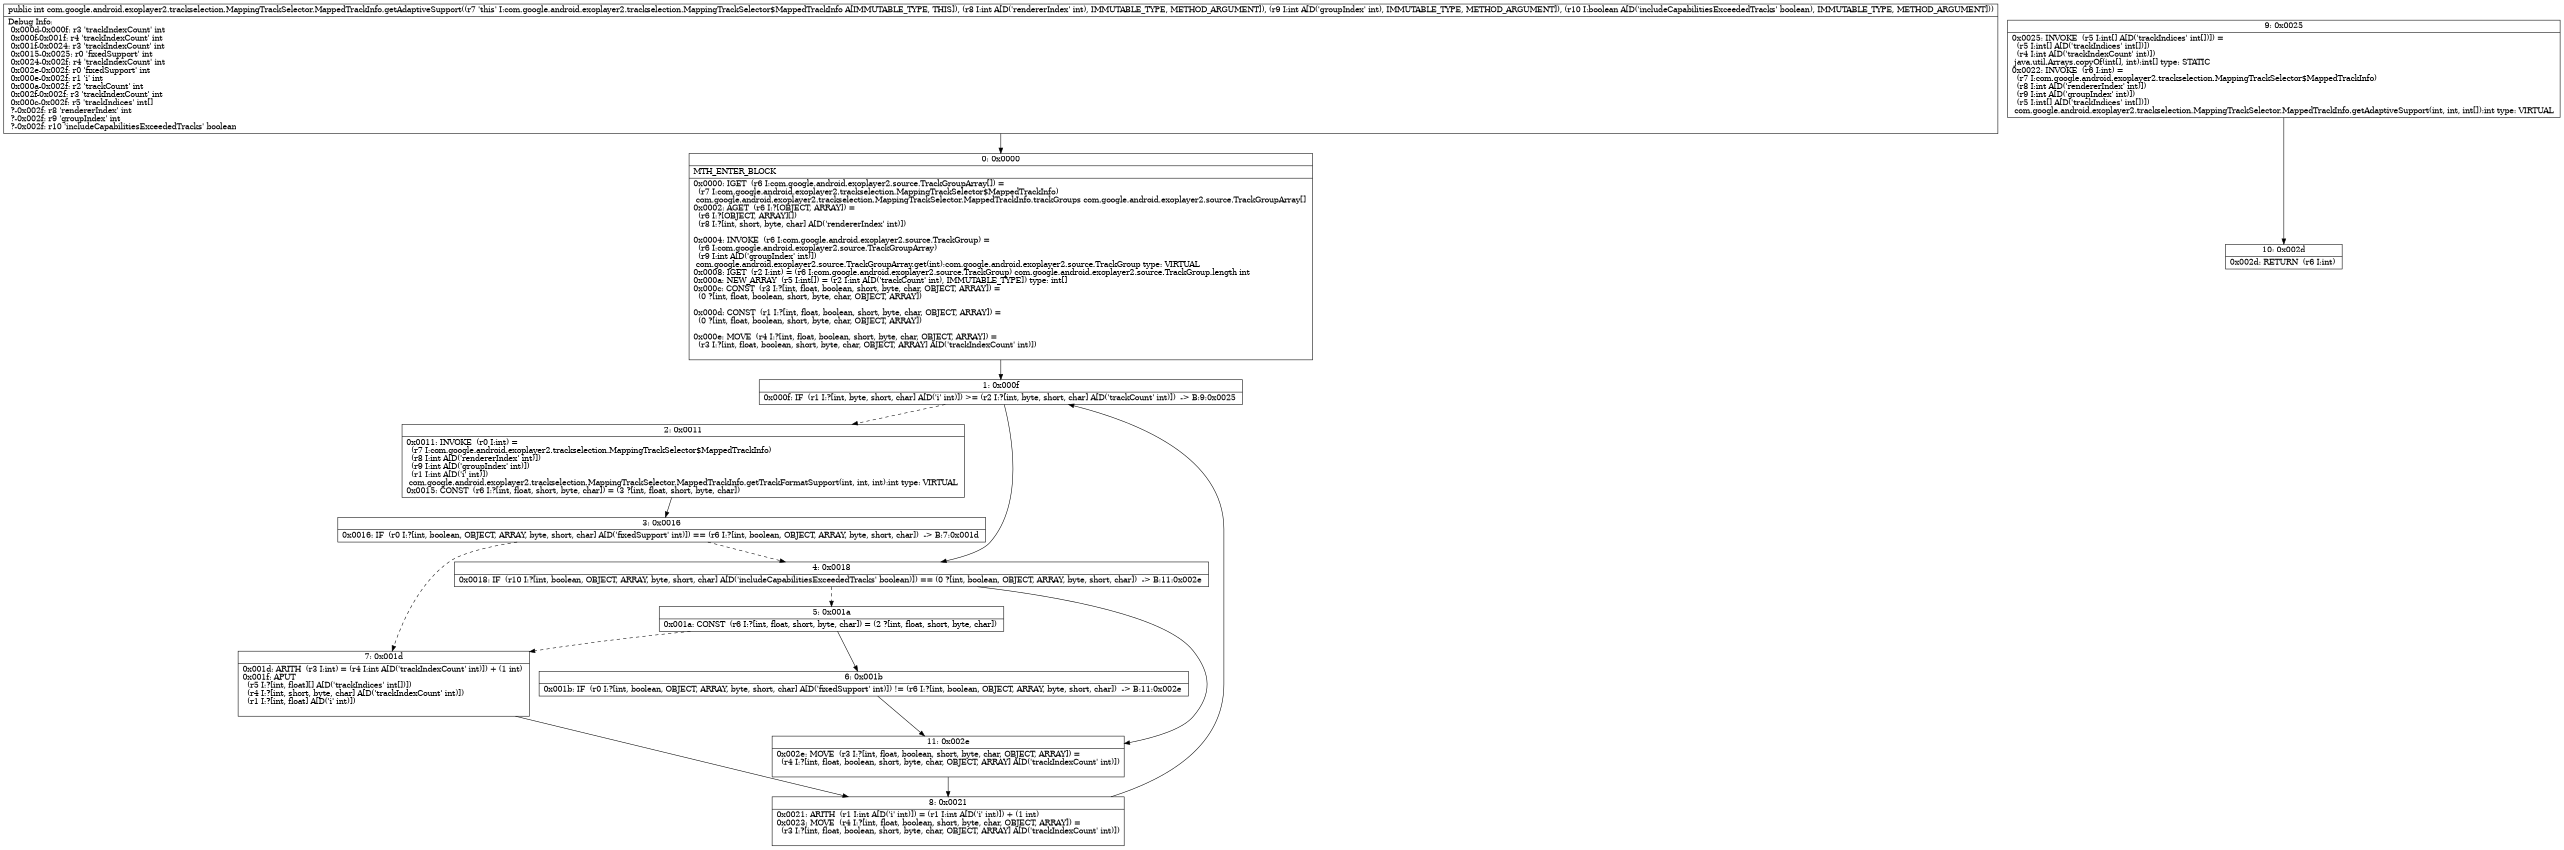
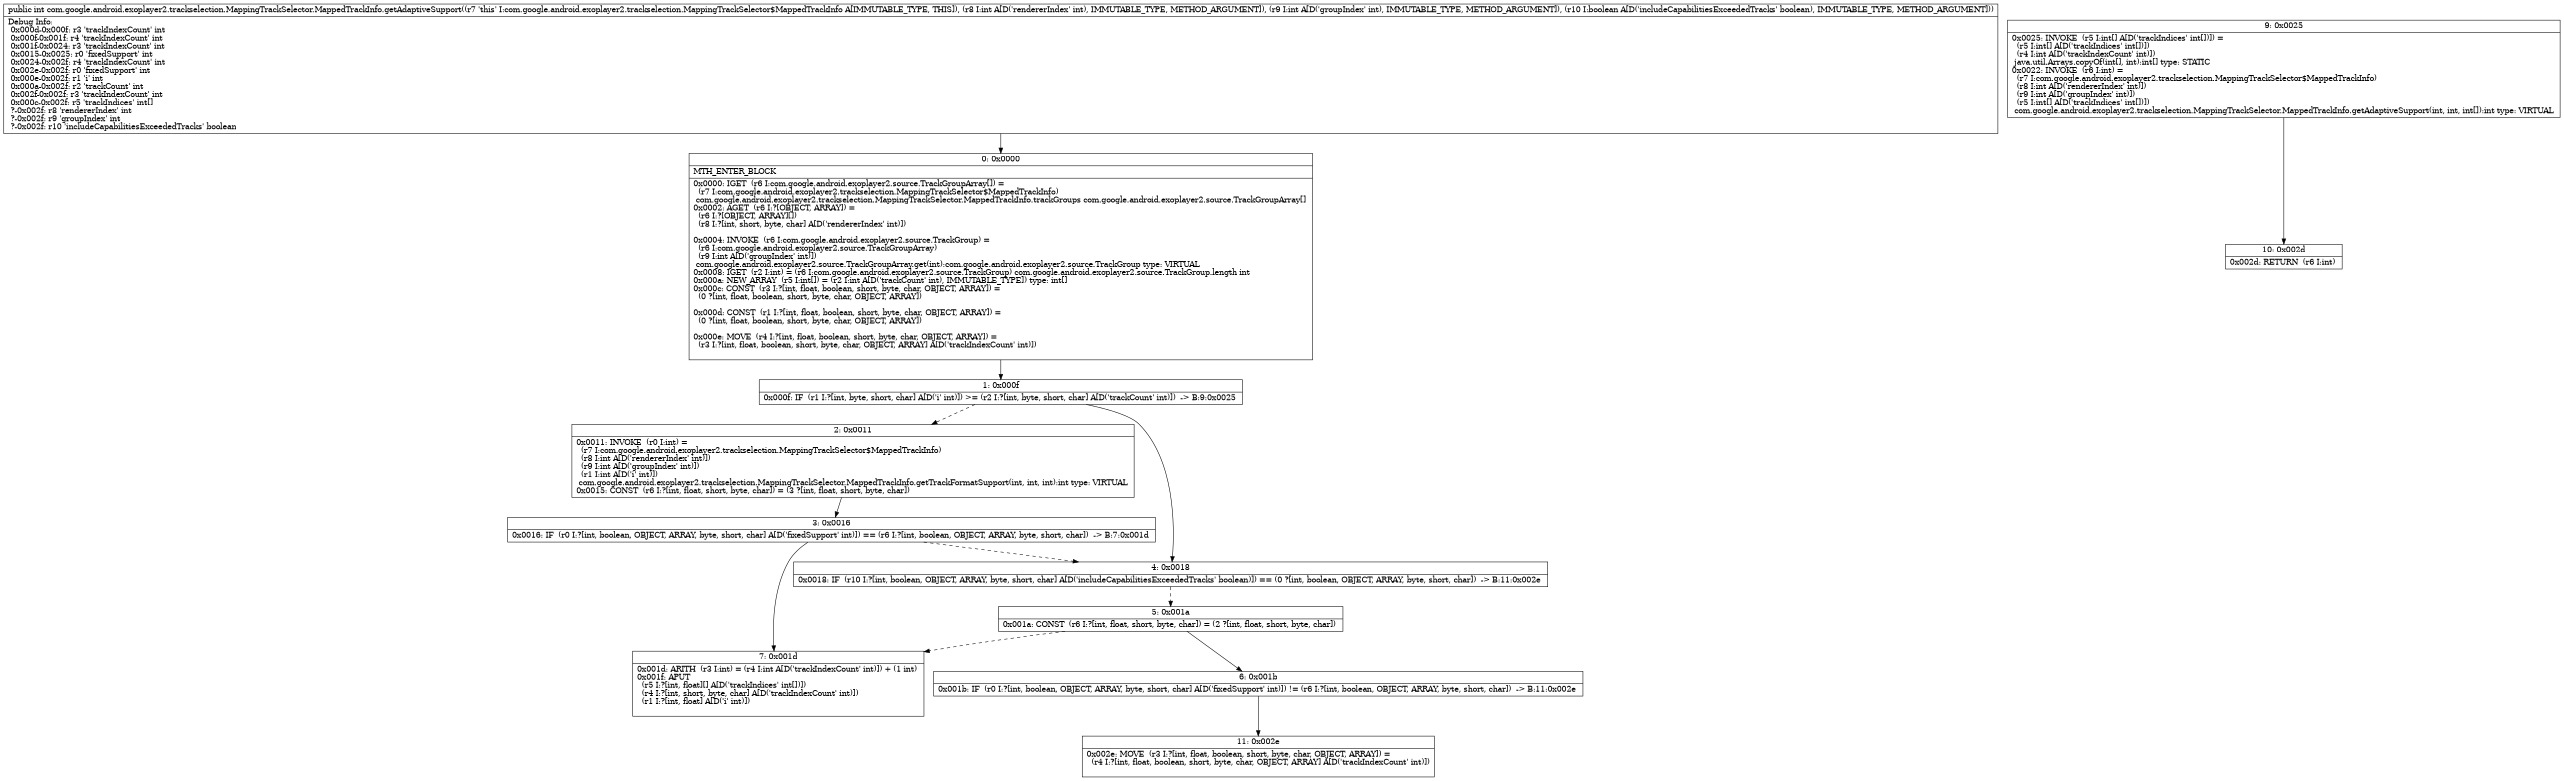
(437, 572) -> (778, 589)
(1158, 627) -> none
(948, 821) -> none
